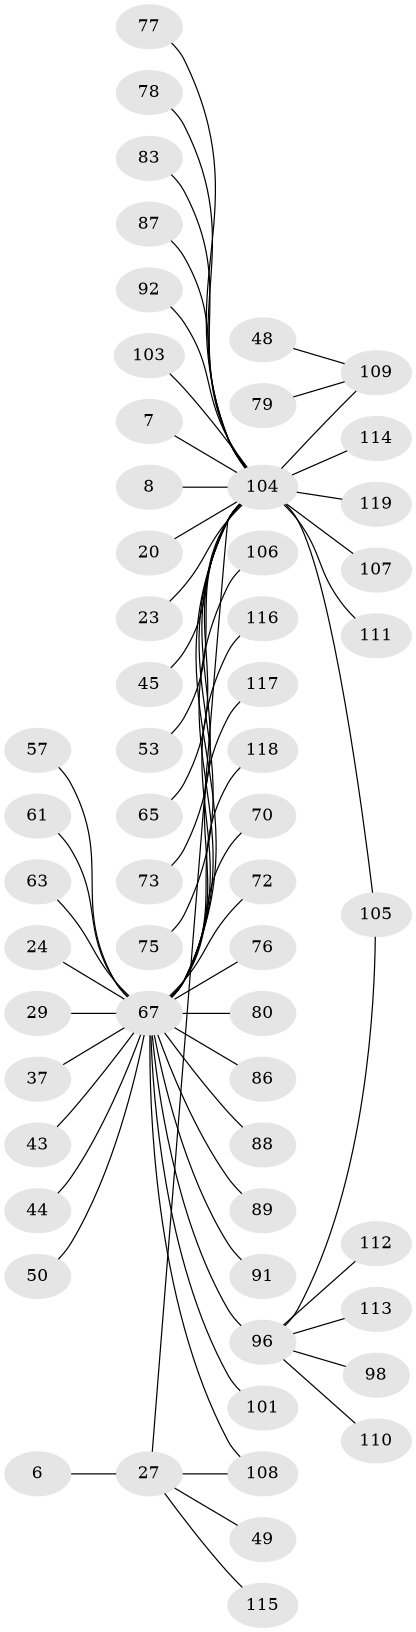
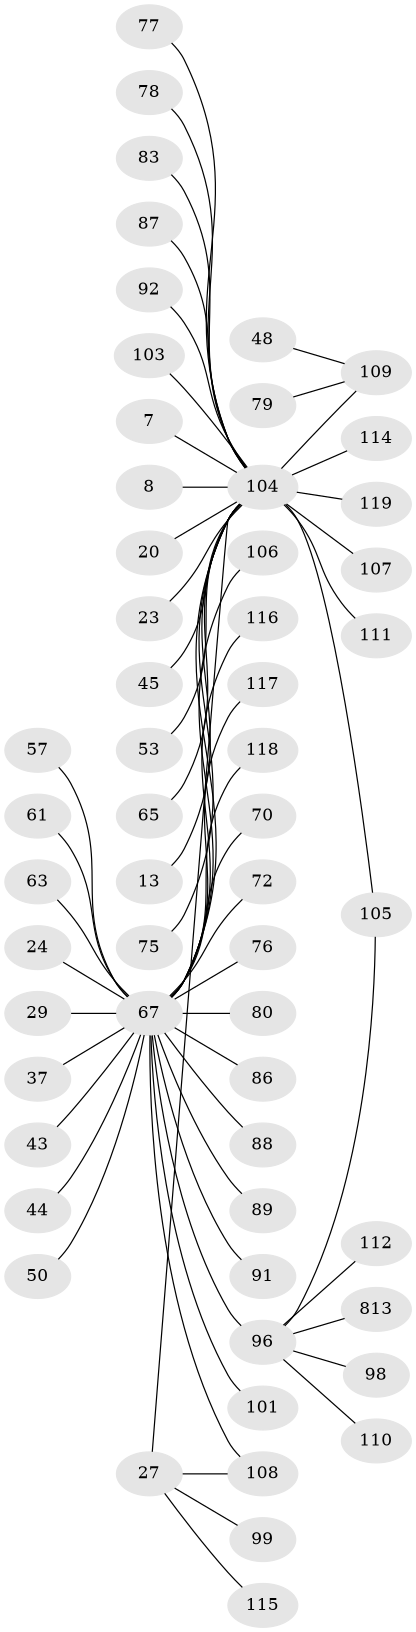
(149, 882) -> (149, 882)
(376, 1309) -> (376, 1309)
(38, 1474) -> none
(263, 1540) -> (263, 1540)
